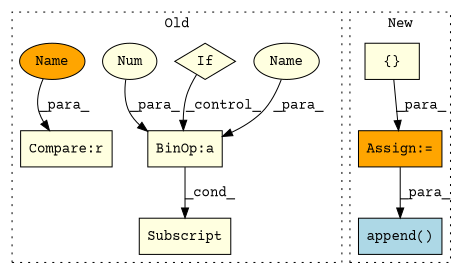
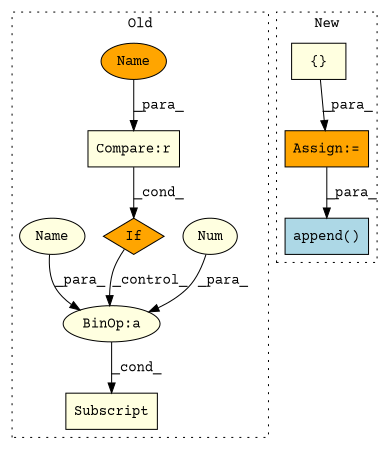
(205, 61) -> (134, 236)
(185, 149) -> (112, 324)
none -> (134, 188)
